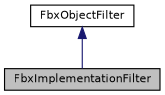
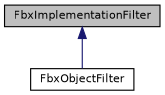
(82, 54) -> (82, 54)
